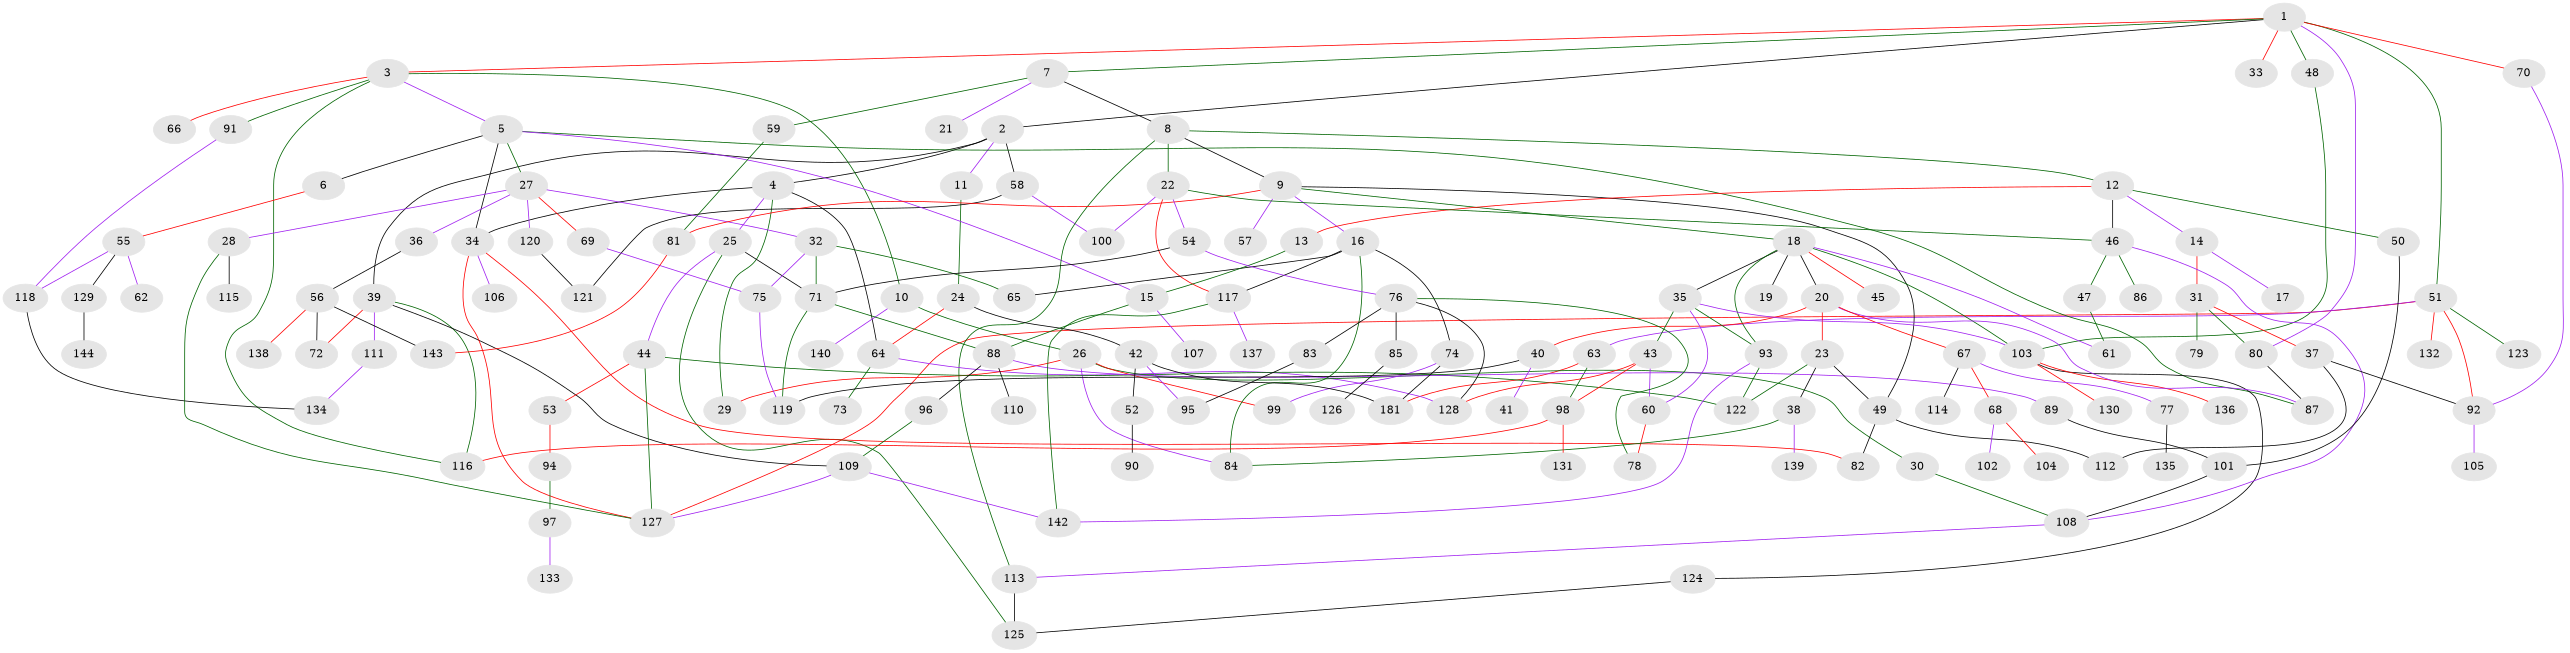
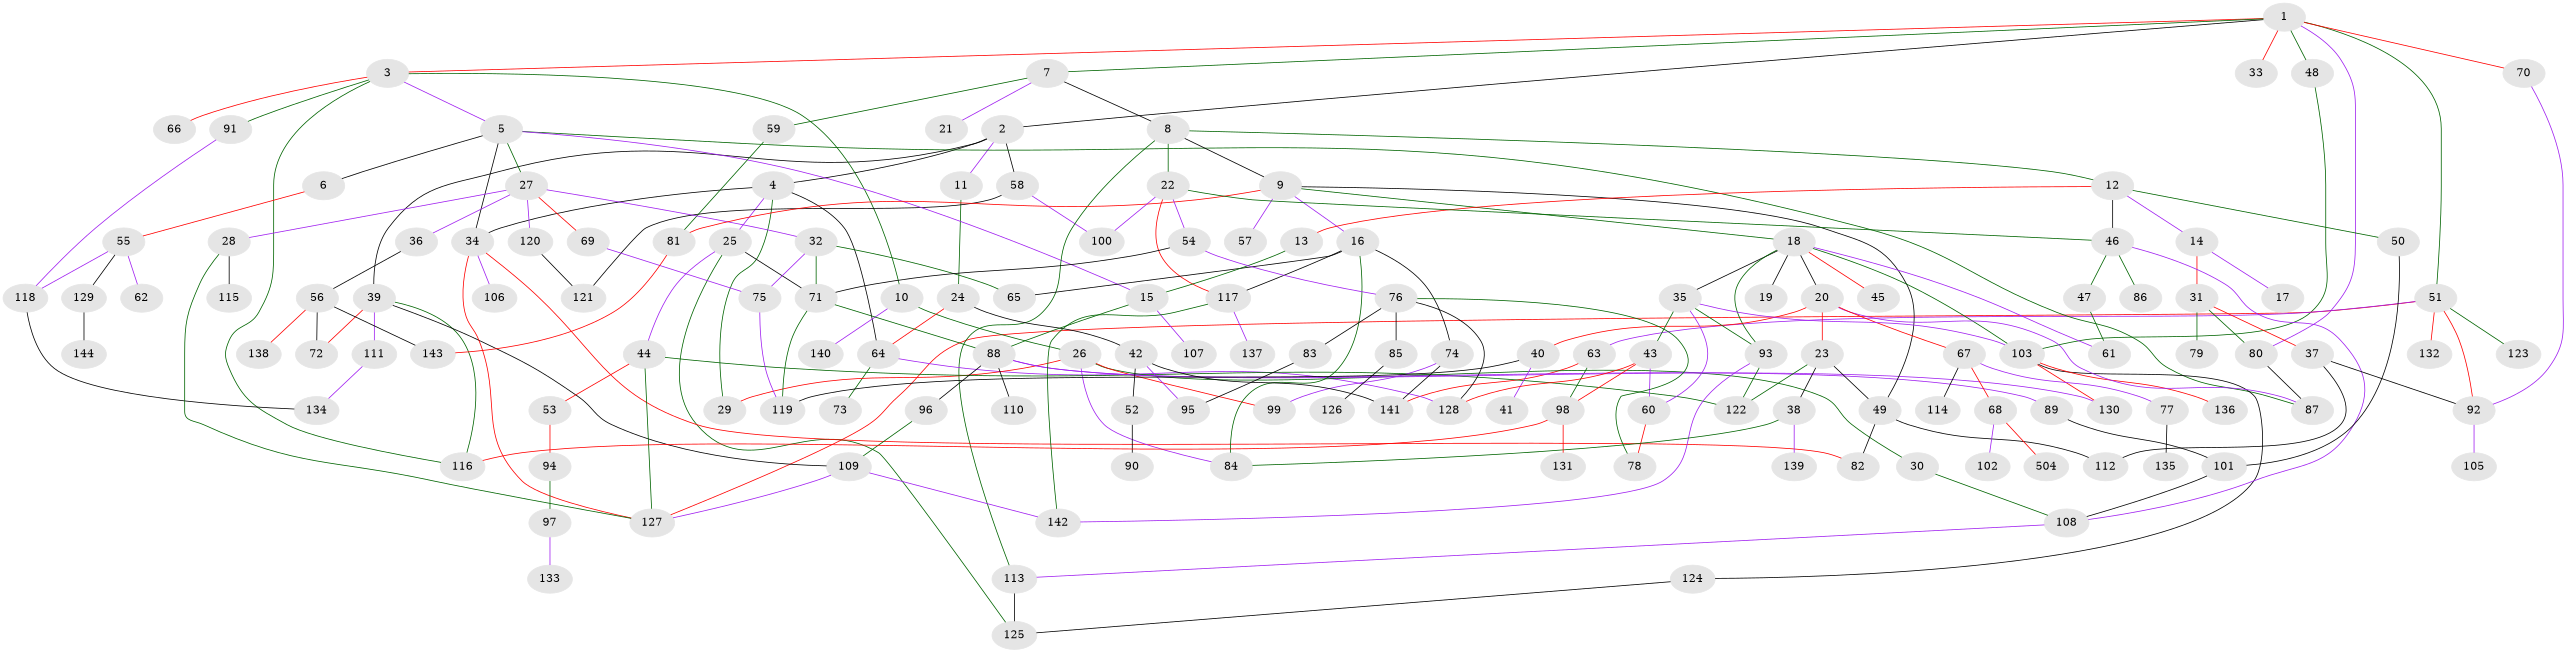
none -> (1554, 374)
(1391, 411) -> (1391, 411)
(2046, 467) -> (2046, 467)
